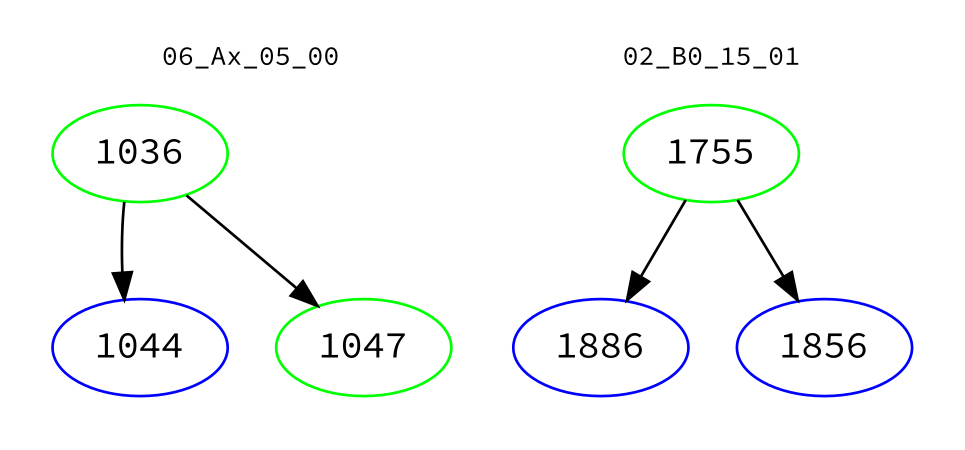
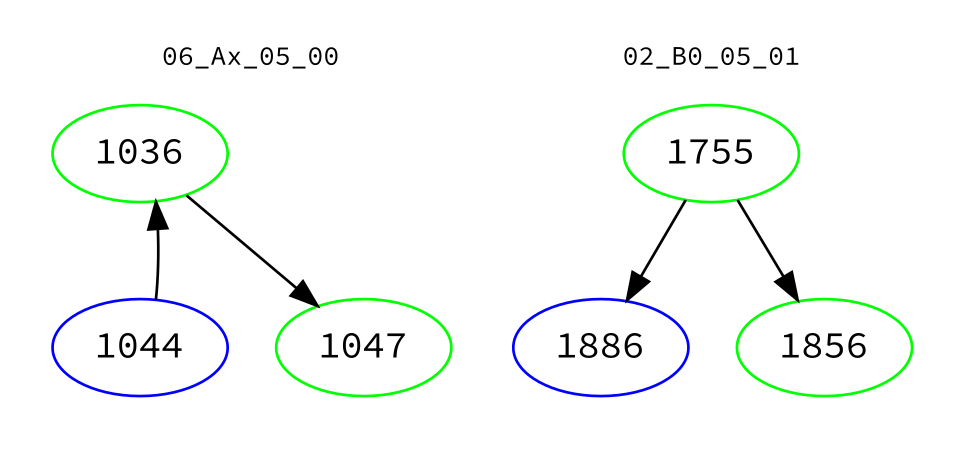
(713, 58) -> (713, 58)
(122, 237) -> (158, 265)
(825, 348) -> (825, 348)
